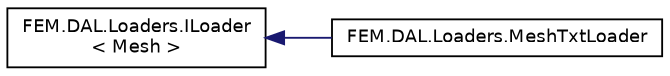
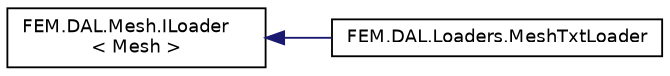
(136, 38) -> (136, 38)
